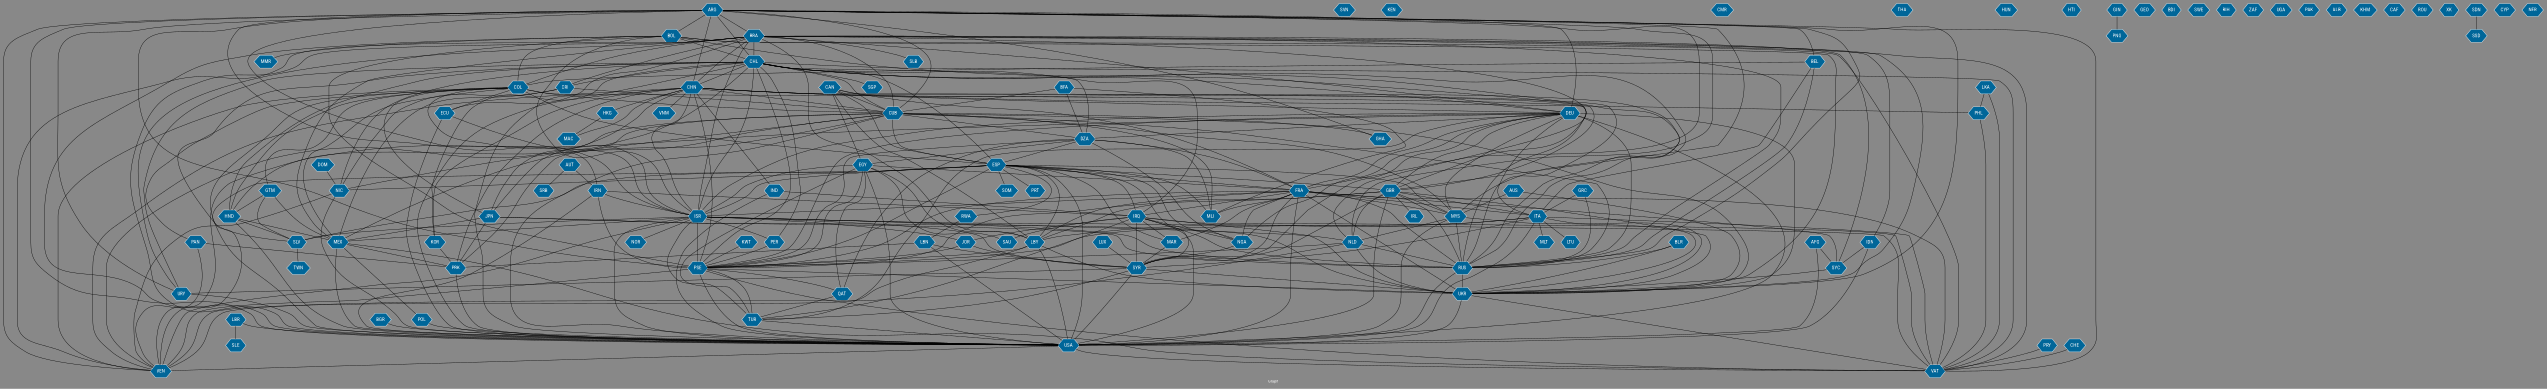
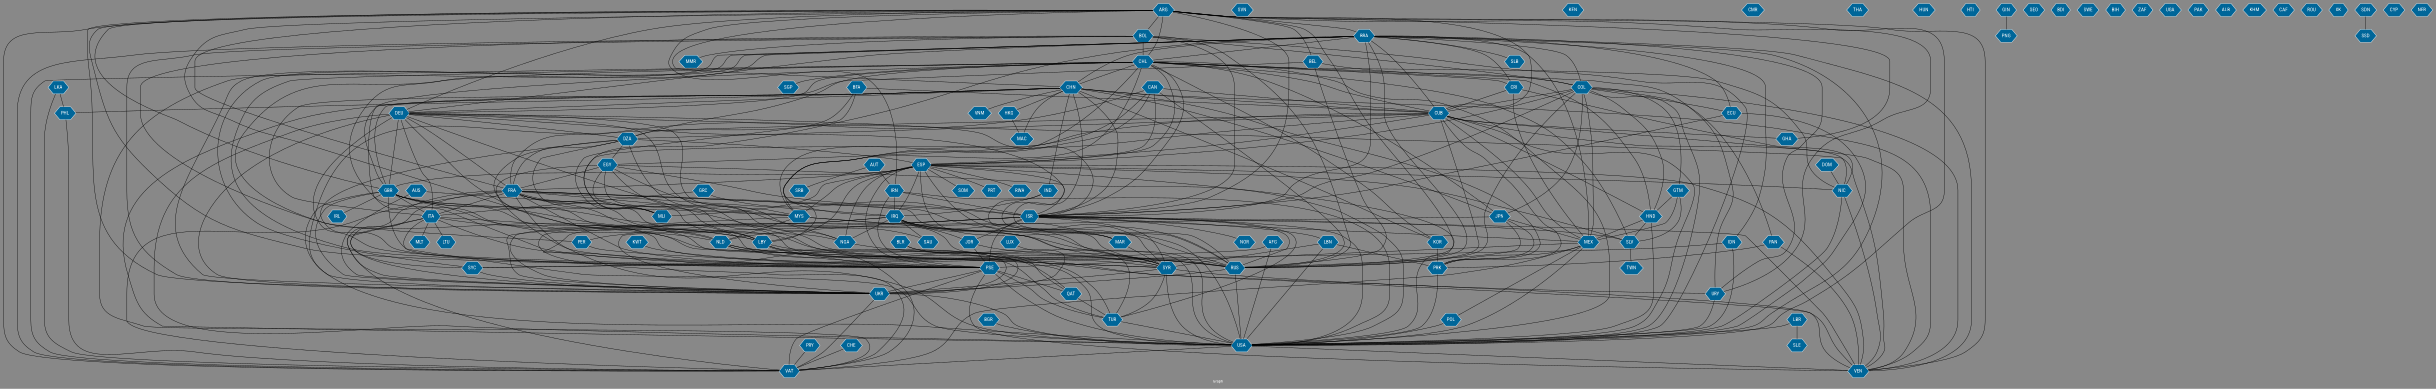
(945, 229) -> (1180, 223)
none -> (1390, 251)
